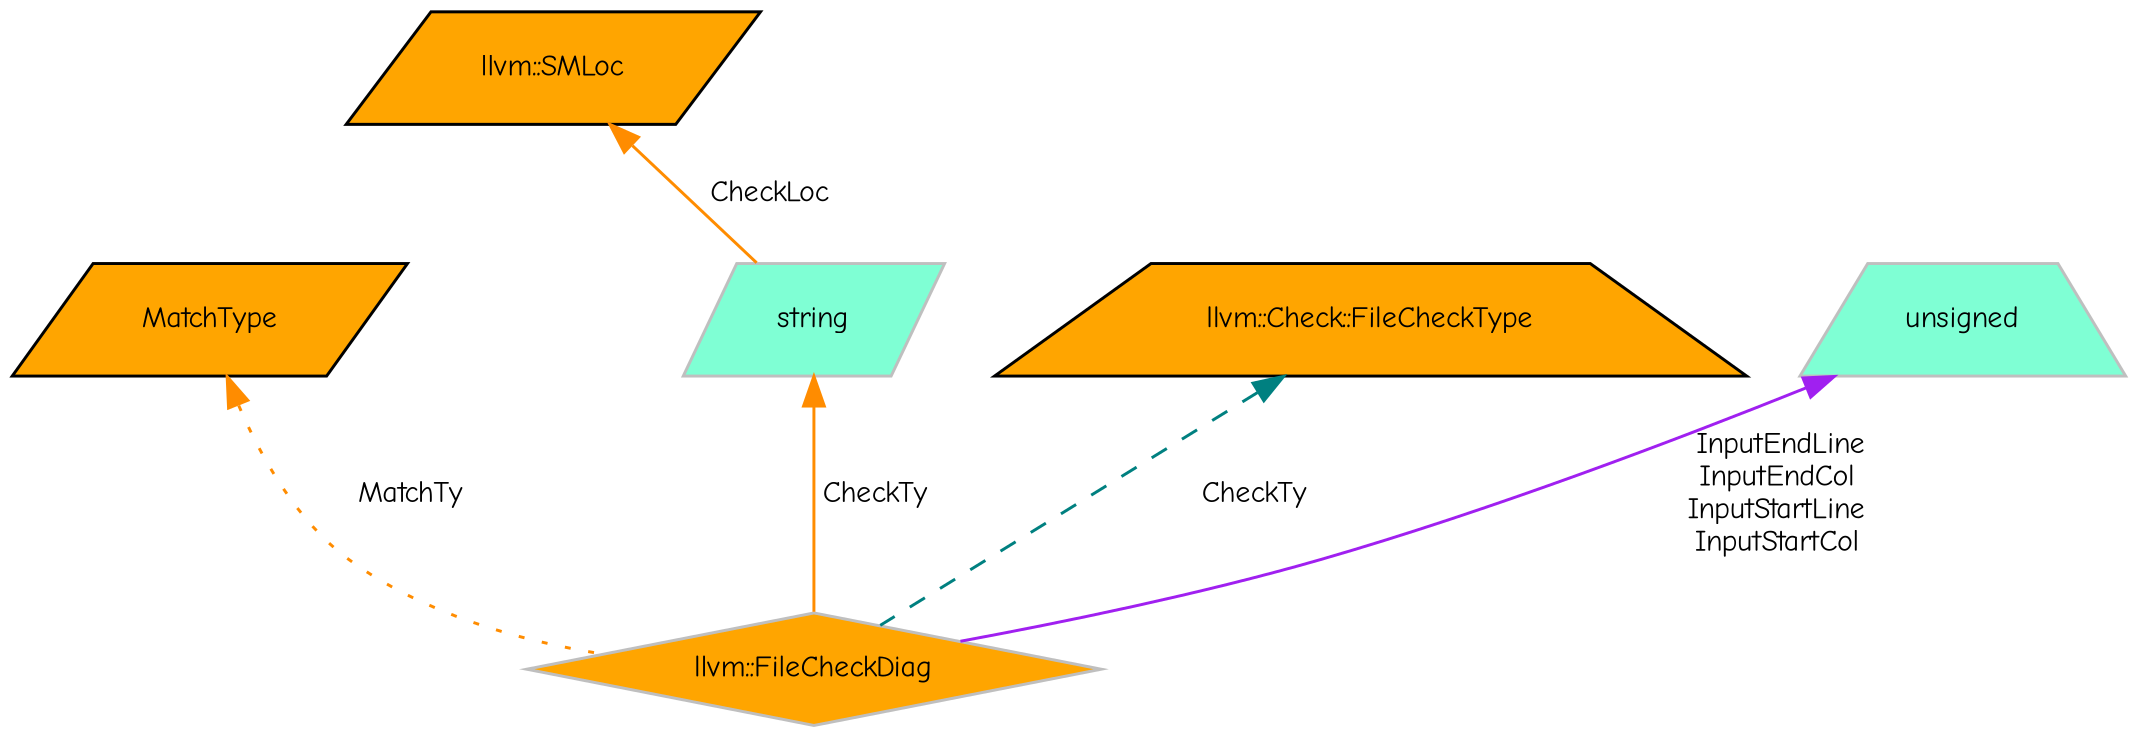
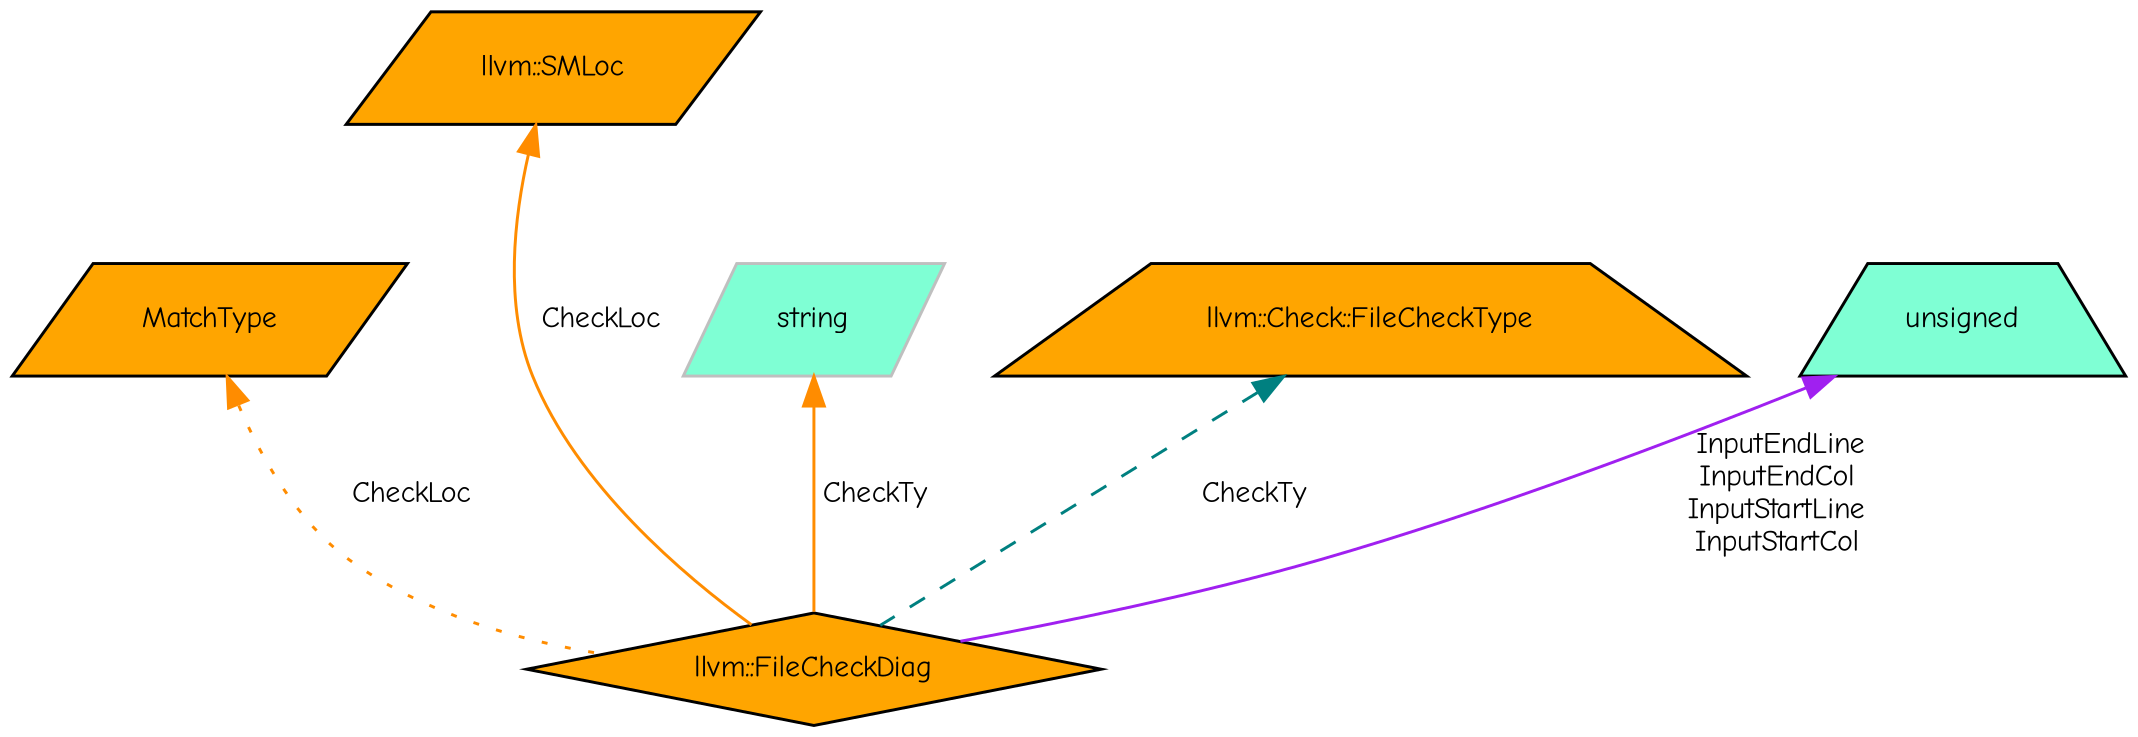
(694, 204) -> (558, 425)
(1963, 320) -> (1963, 320)
(407, 495) -> (407, 495)
(814, 669) -> (814, 669)
